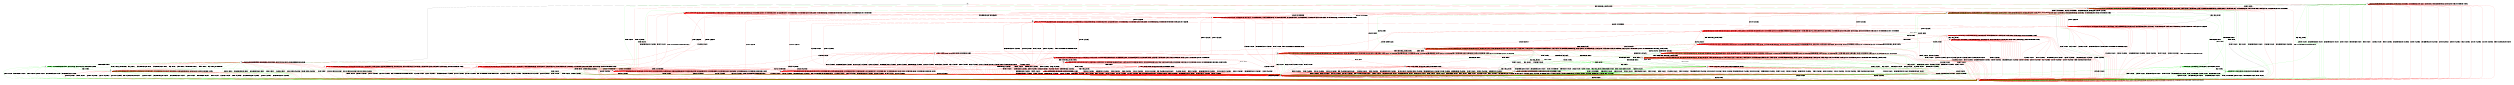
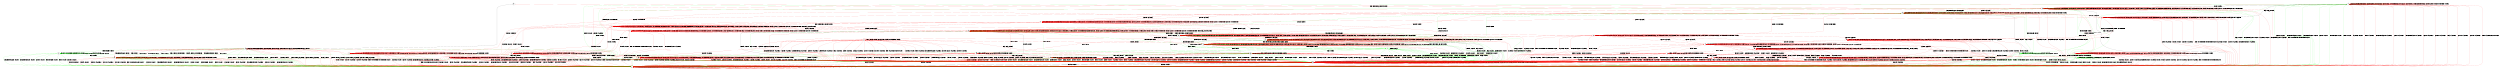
(2058, 11) -> (610, 20)
none -> (1223, 36)
none -> (1990, 39)
(1822, 42) -> (576, 53)
(1574, 51) -> (1110, 52)
